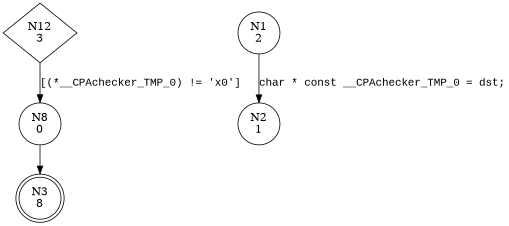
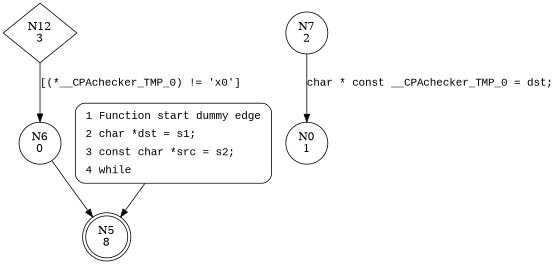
(259, 33) -> (307, 33)
(40, 124) -> (40, 143)
(259, 124) -> (307, 143)
none -> (173, 143)
(40, 198) -> (107, 237)
